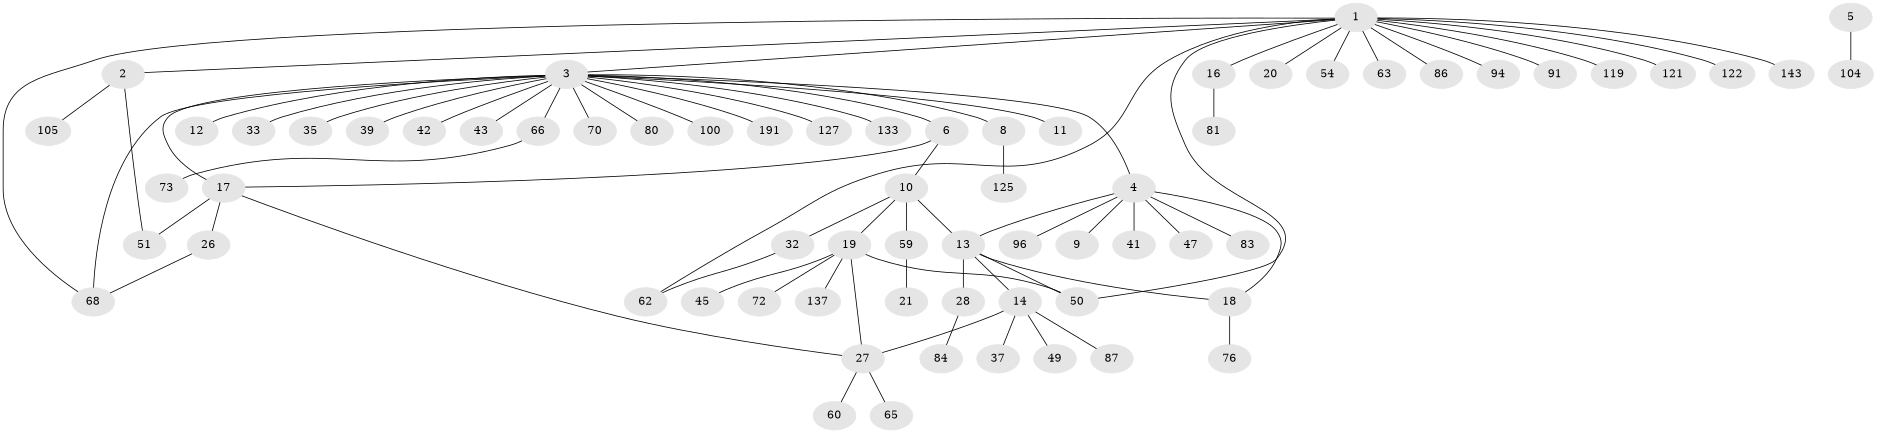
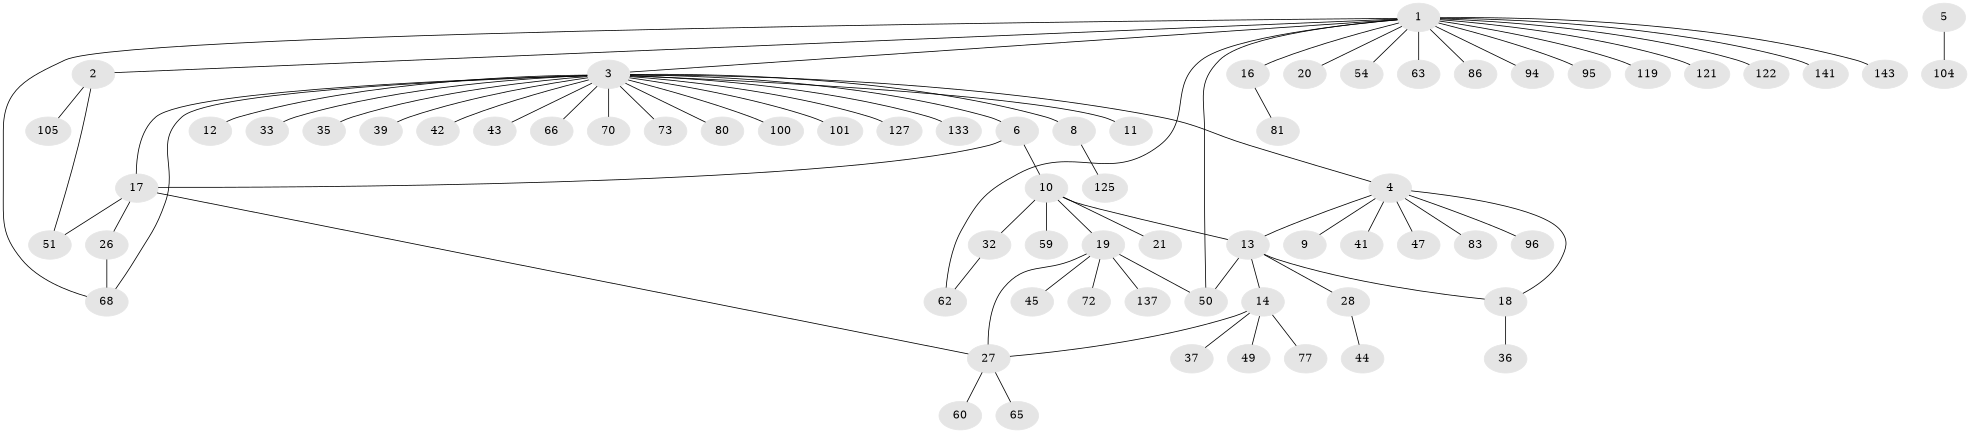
(1555, 74) -> (1589, 74)
none -> (1826, 74)
(770, 131) -> (840, 131)
(352, 160) -> (637, 103)
(906, 274) -> (1103, 217)
(941, 359) -> (1363, 359)
(1112, 359) -> (1306, 359)
(1230, 359) -> (1506, 359)
